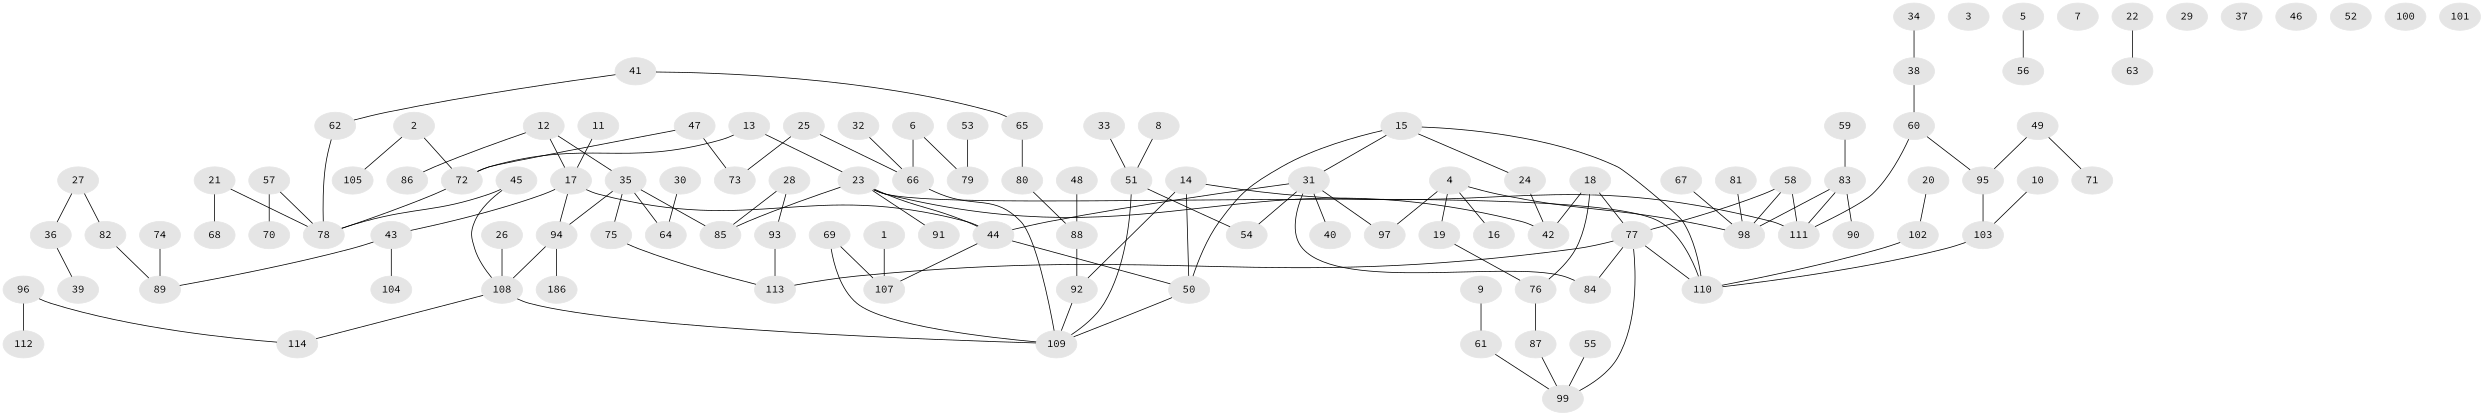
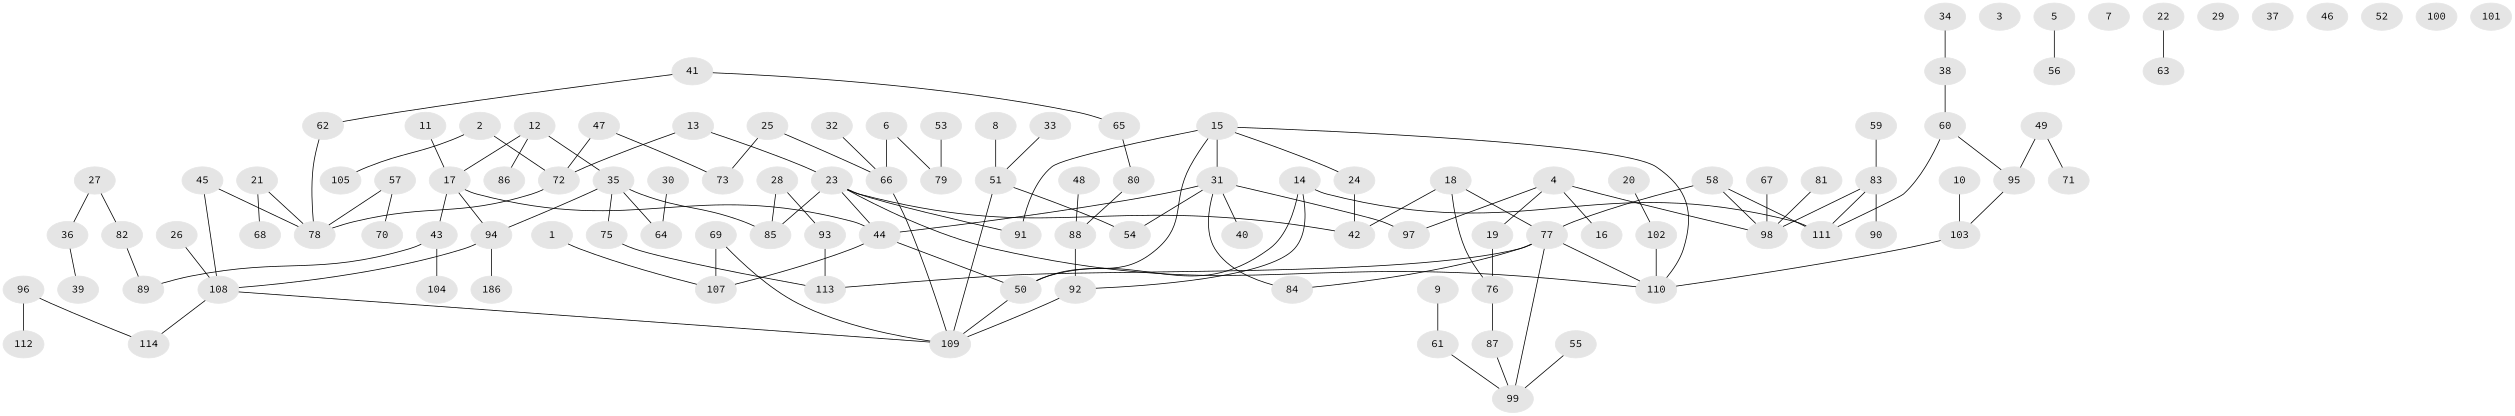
none -> (1093, 153)
(160, 235) -> none
